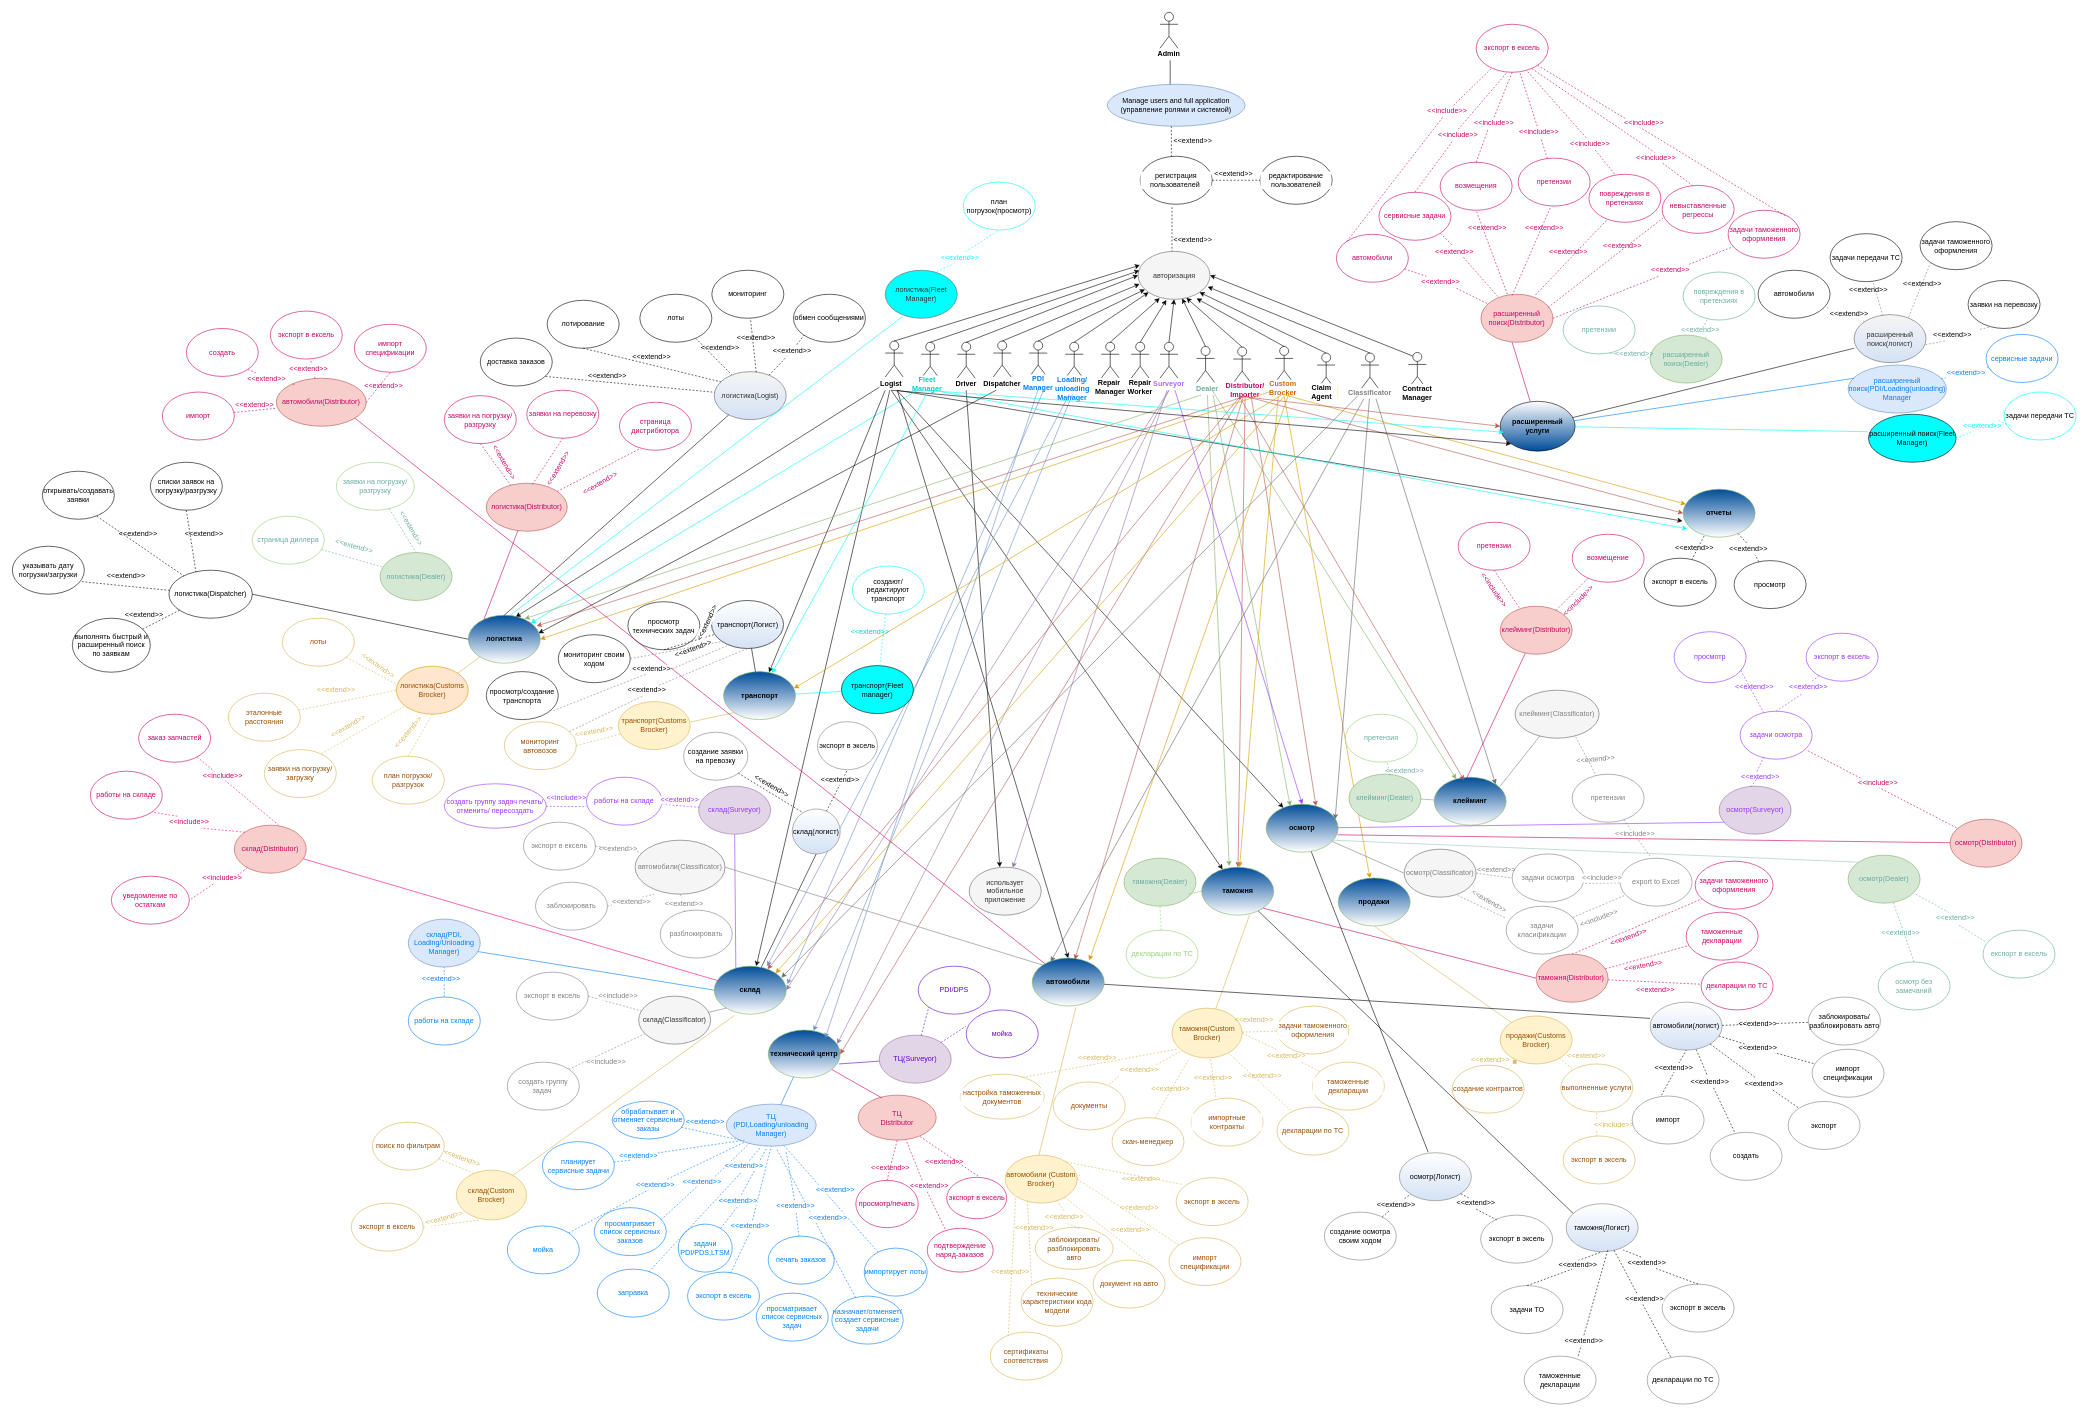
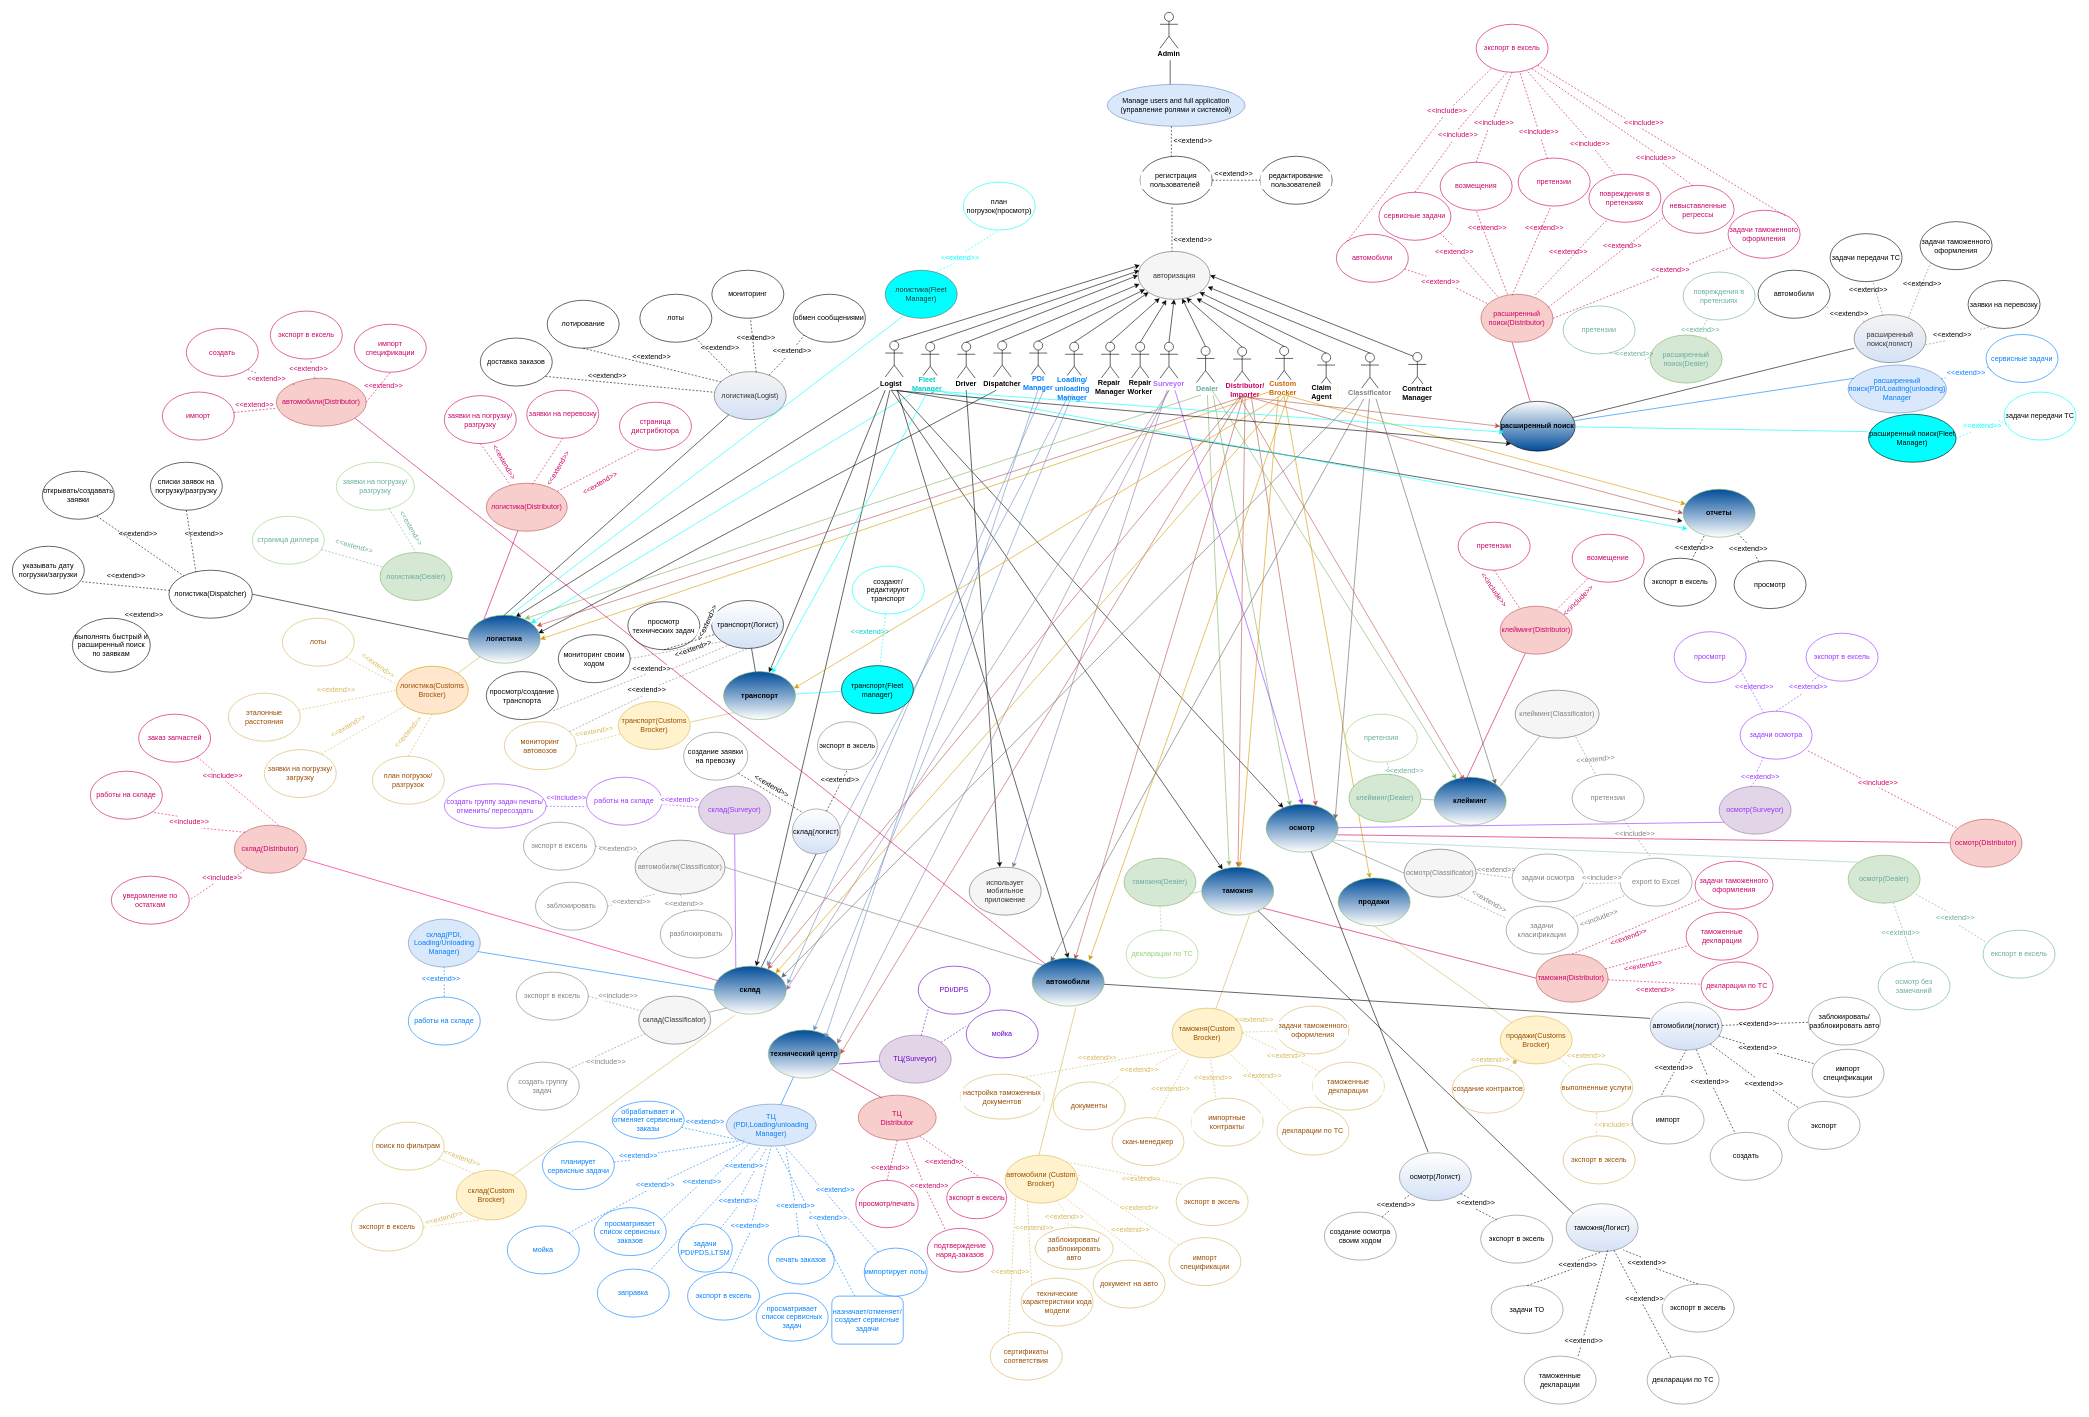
(1538, 426) -> (1538, 426)
(161, 620) -> none
(868, 1320) -> (868, 1320)
